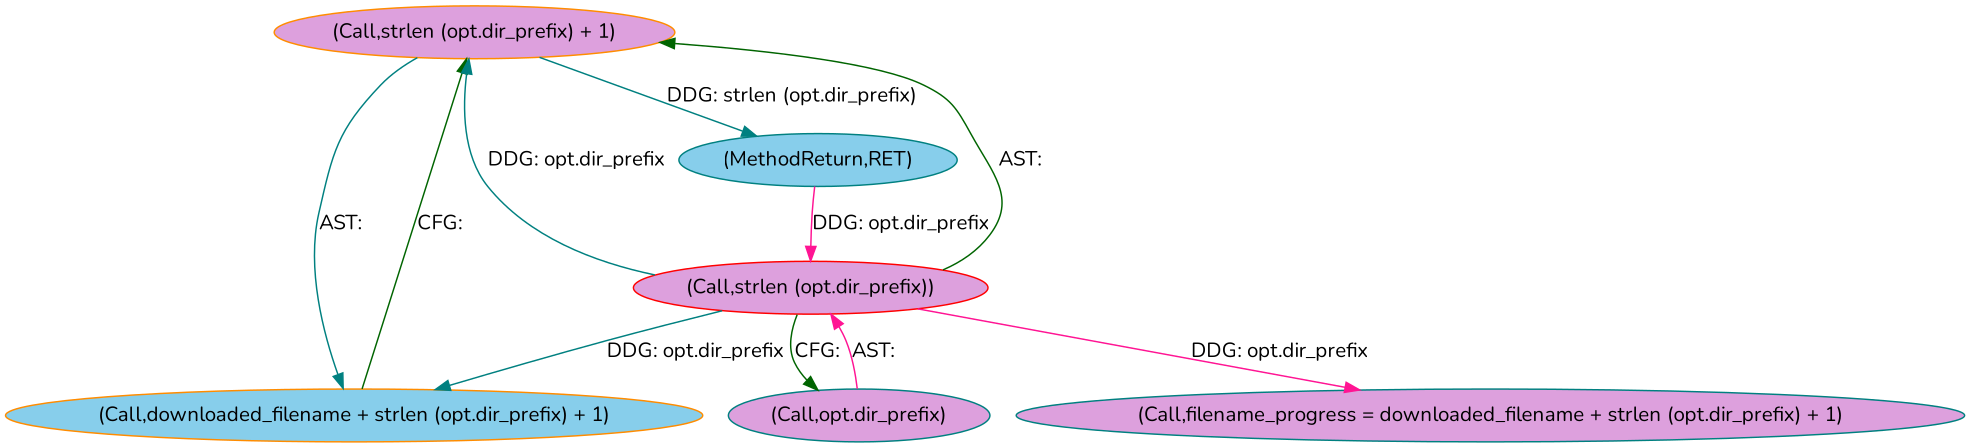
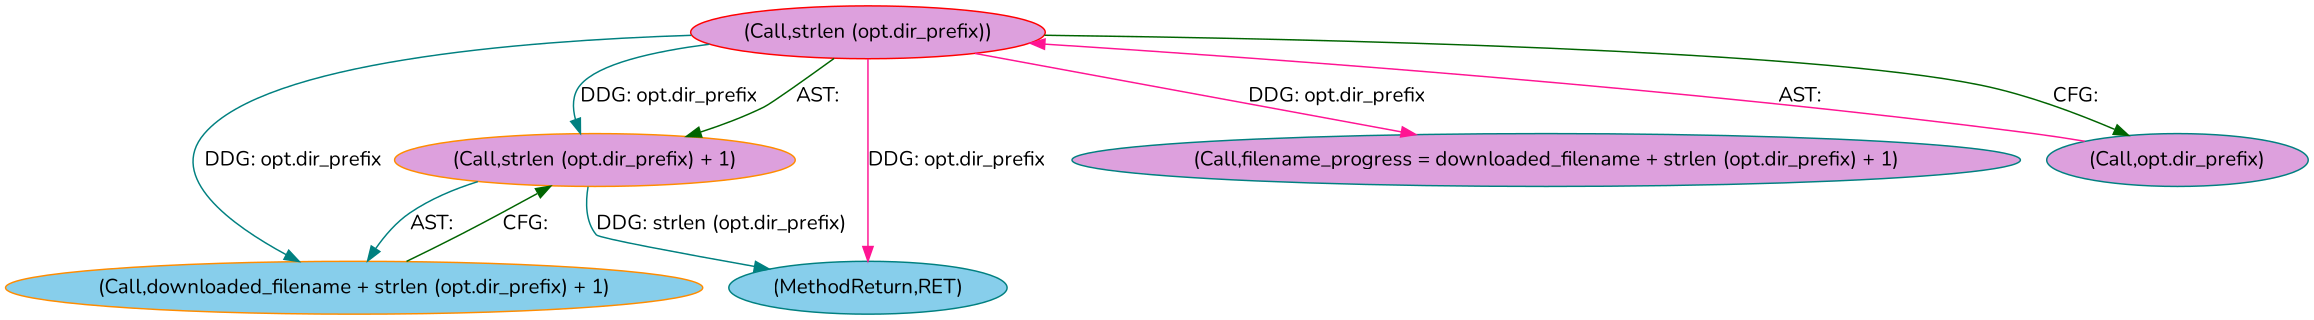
(812, 216) -> (868, 153)
